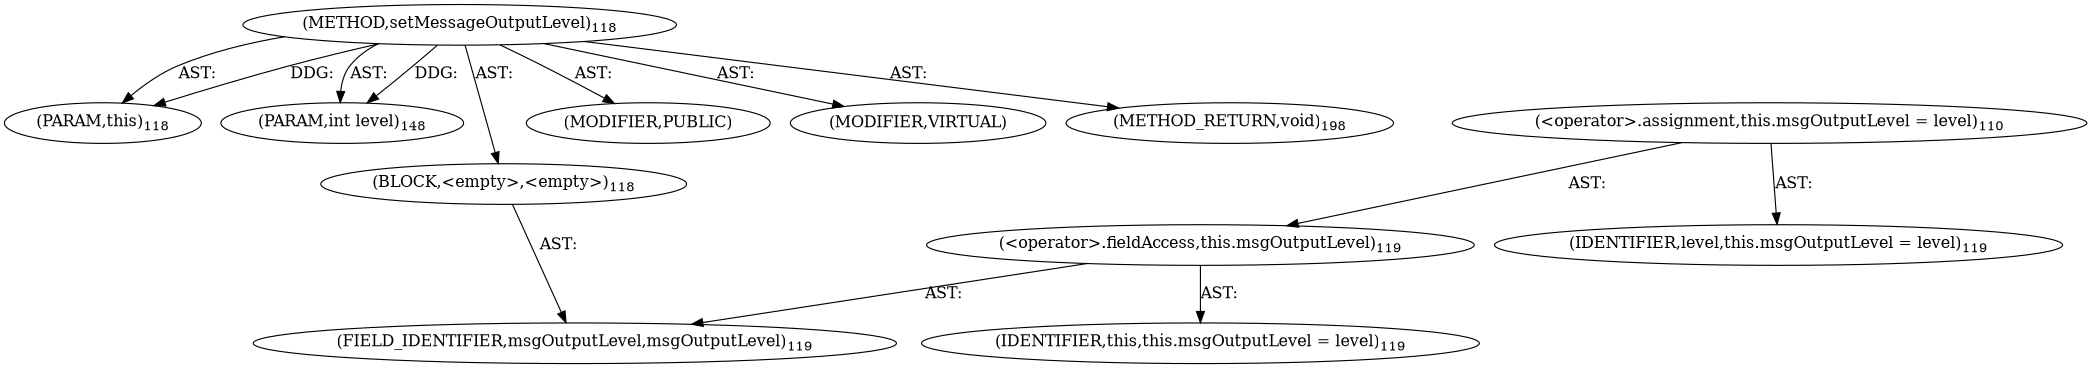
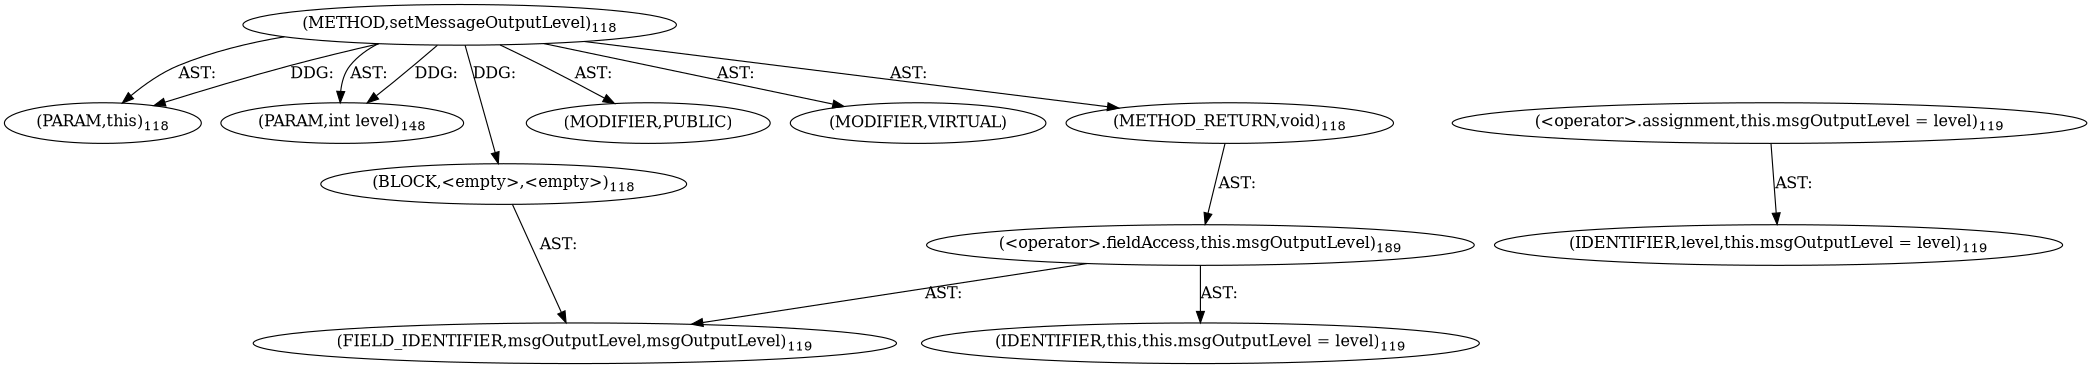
(497, 74) -> (497, 74)
(1334, 121) -> (1334, 121)
(1991, 121) -> (1991, 121)
(1490, 183) -> (1216, 178)
(1389, 243) -> (1389, 243)
